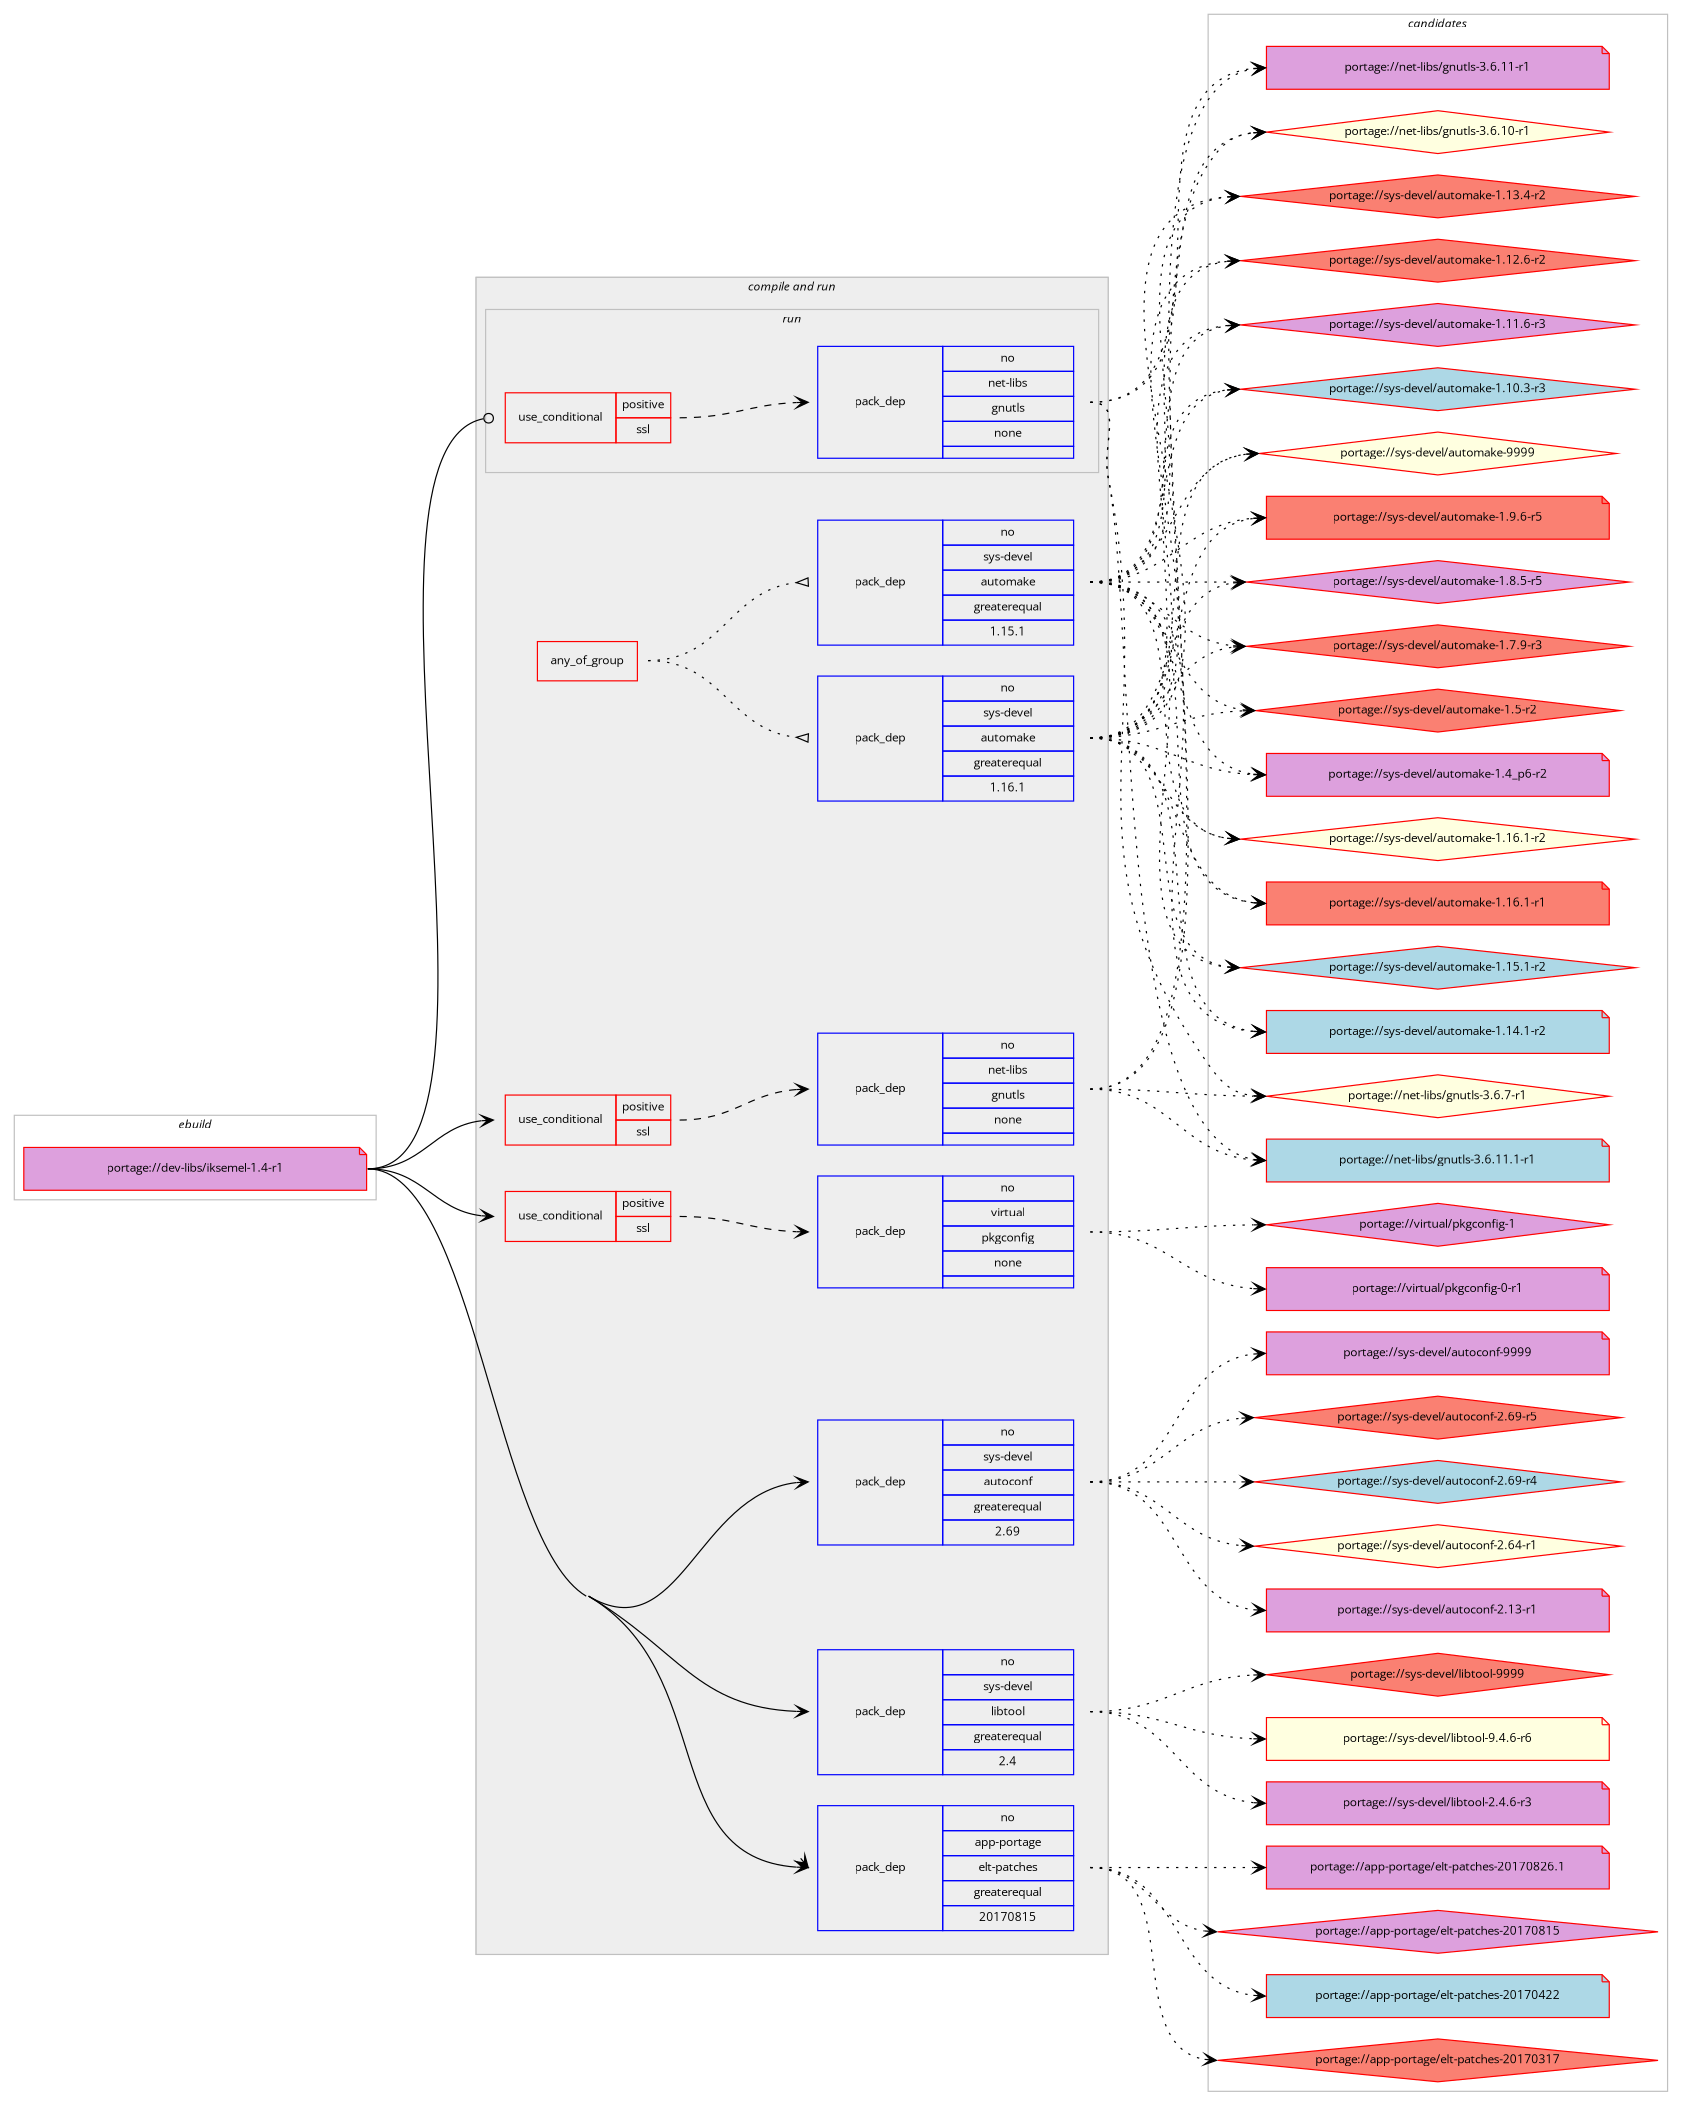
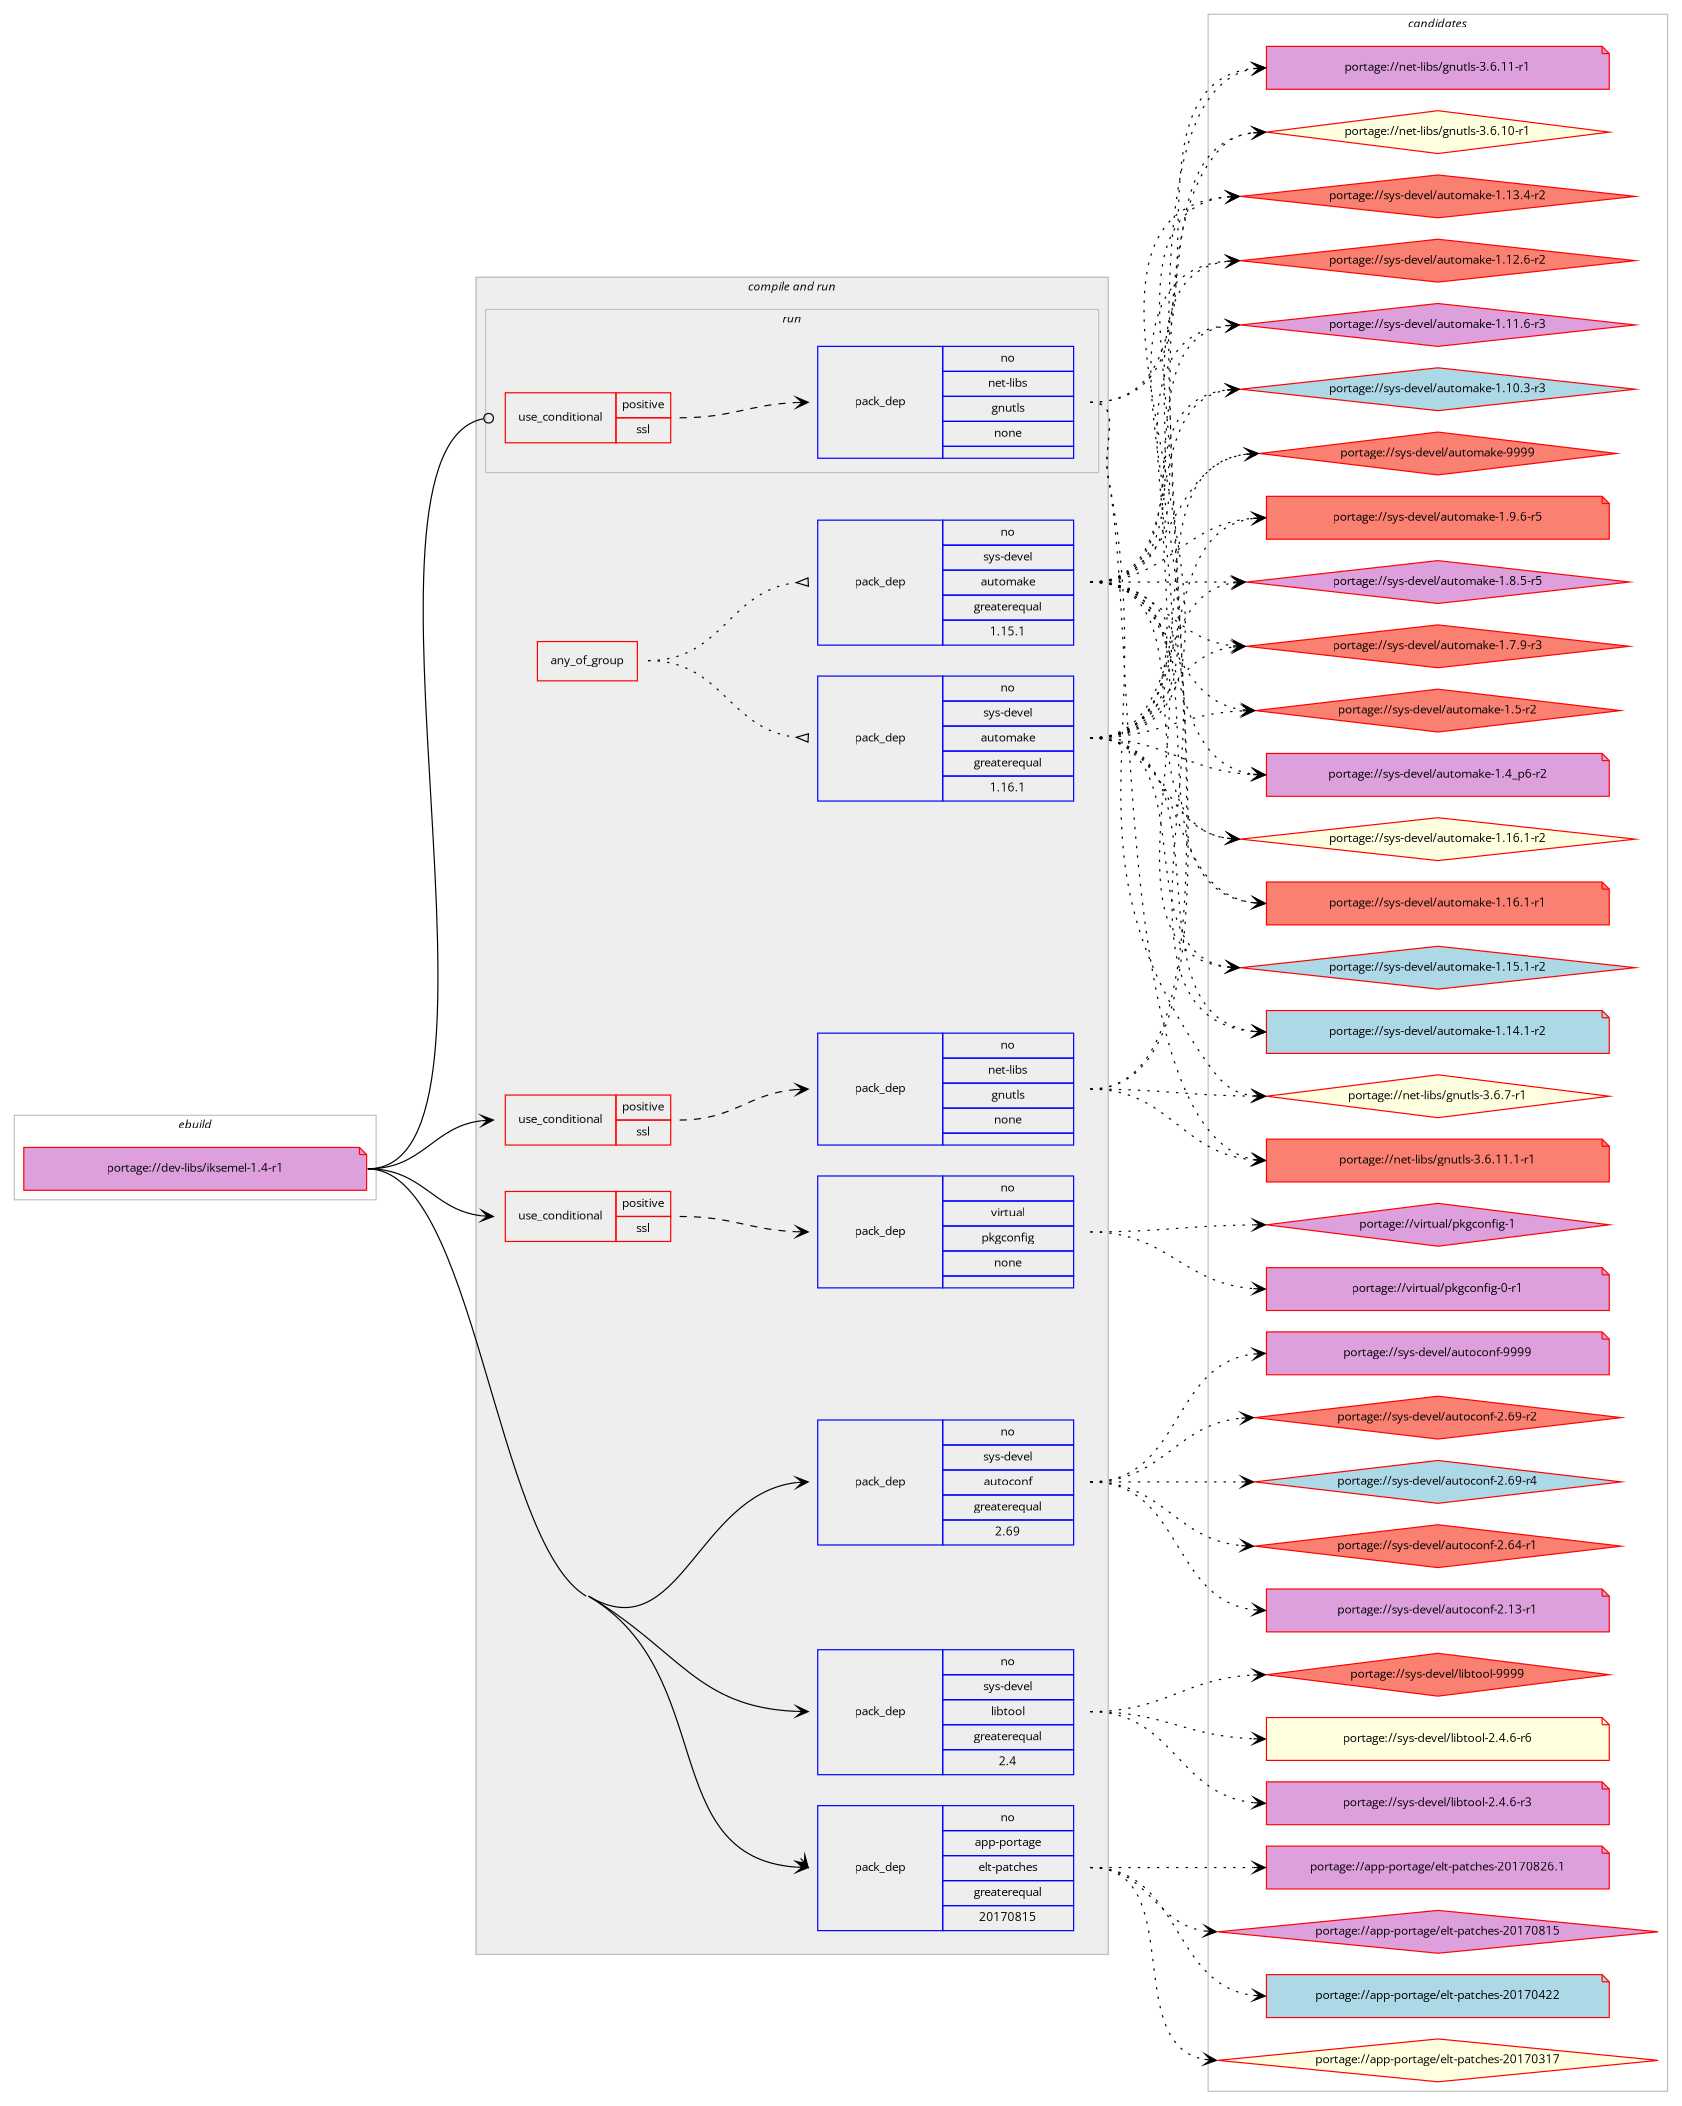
(1438, 453) -> (1438, 453)
(1438, 1161) -> (1438, 1161)
(1438, 1418) -> (1438, 1418)
(1438, 1546) -> (1438, 1546)
(1438, 1739) -> (1438, 1739)
(1438, 2060) -> (1438, 2060)
